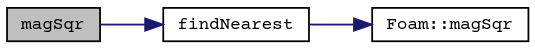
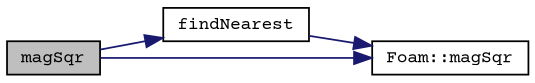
none -> (227, 58)
